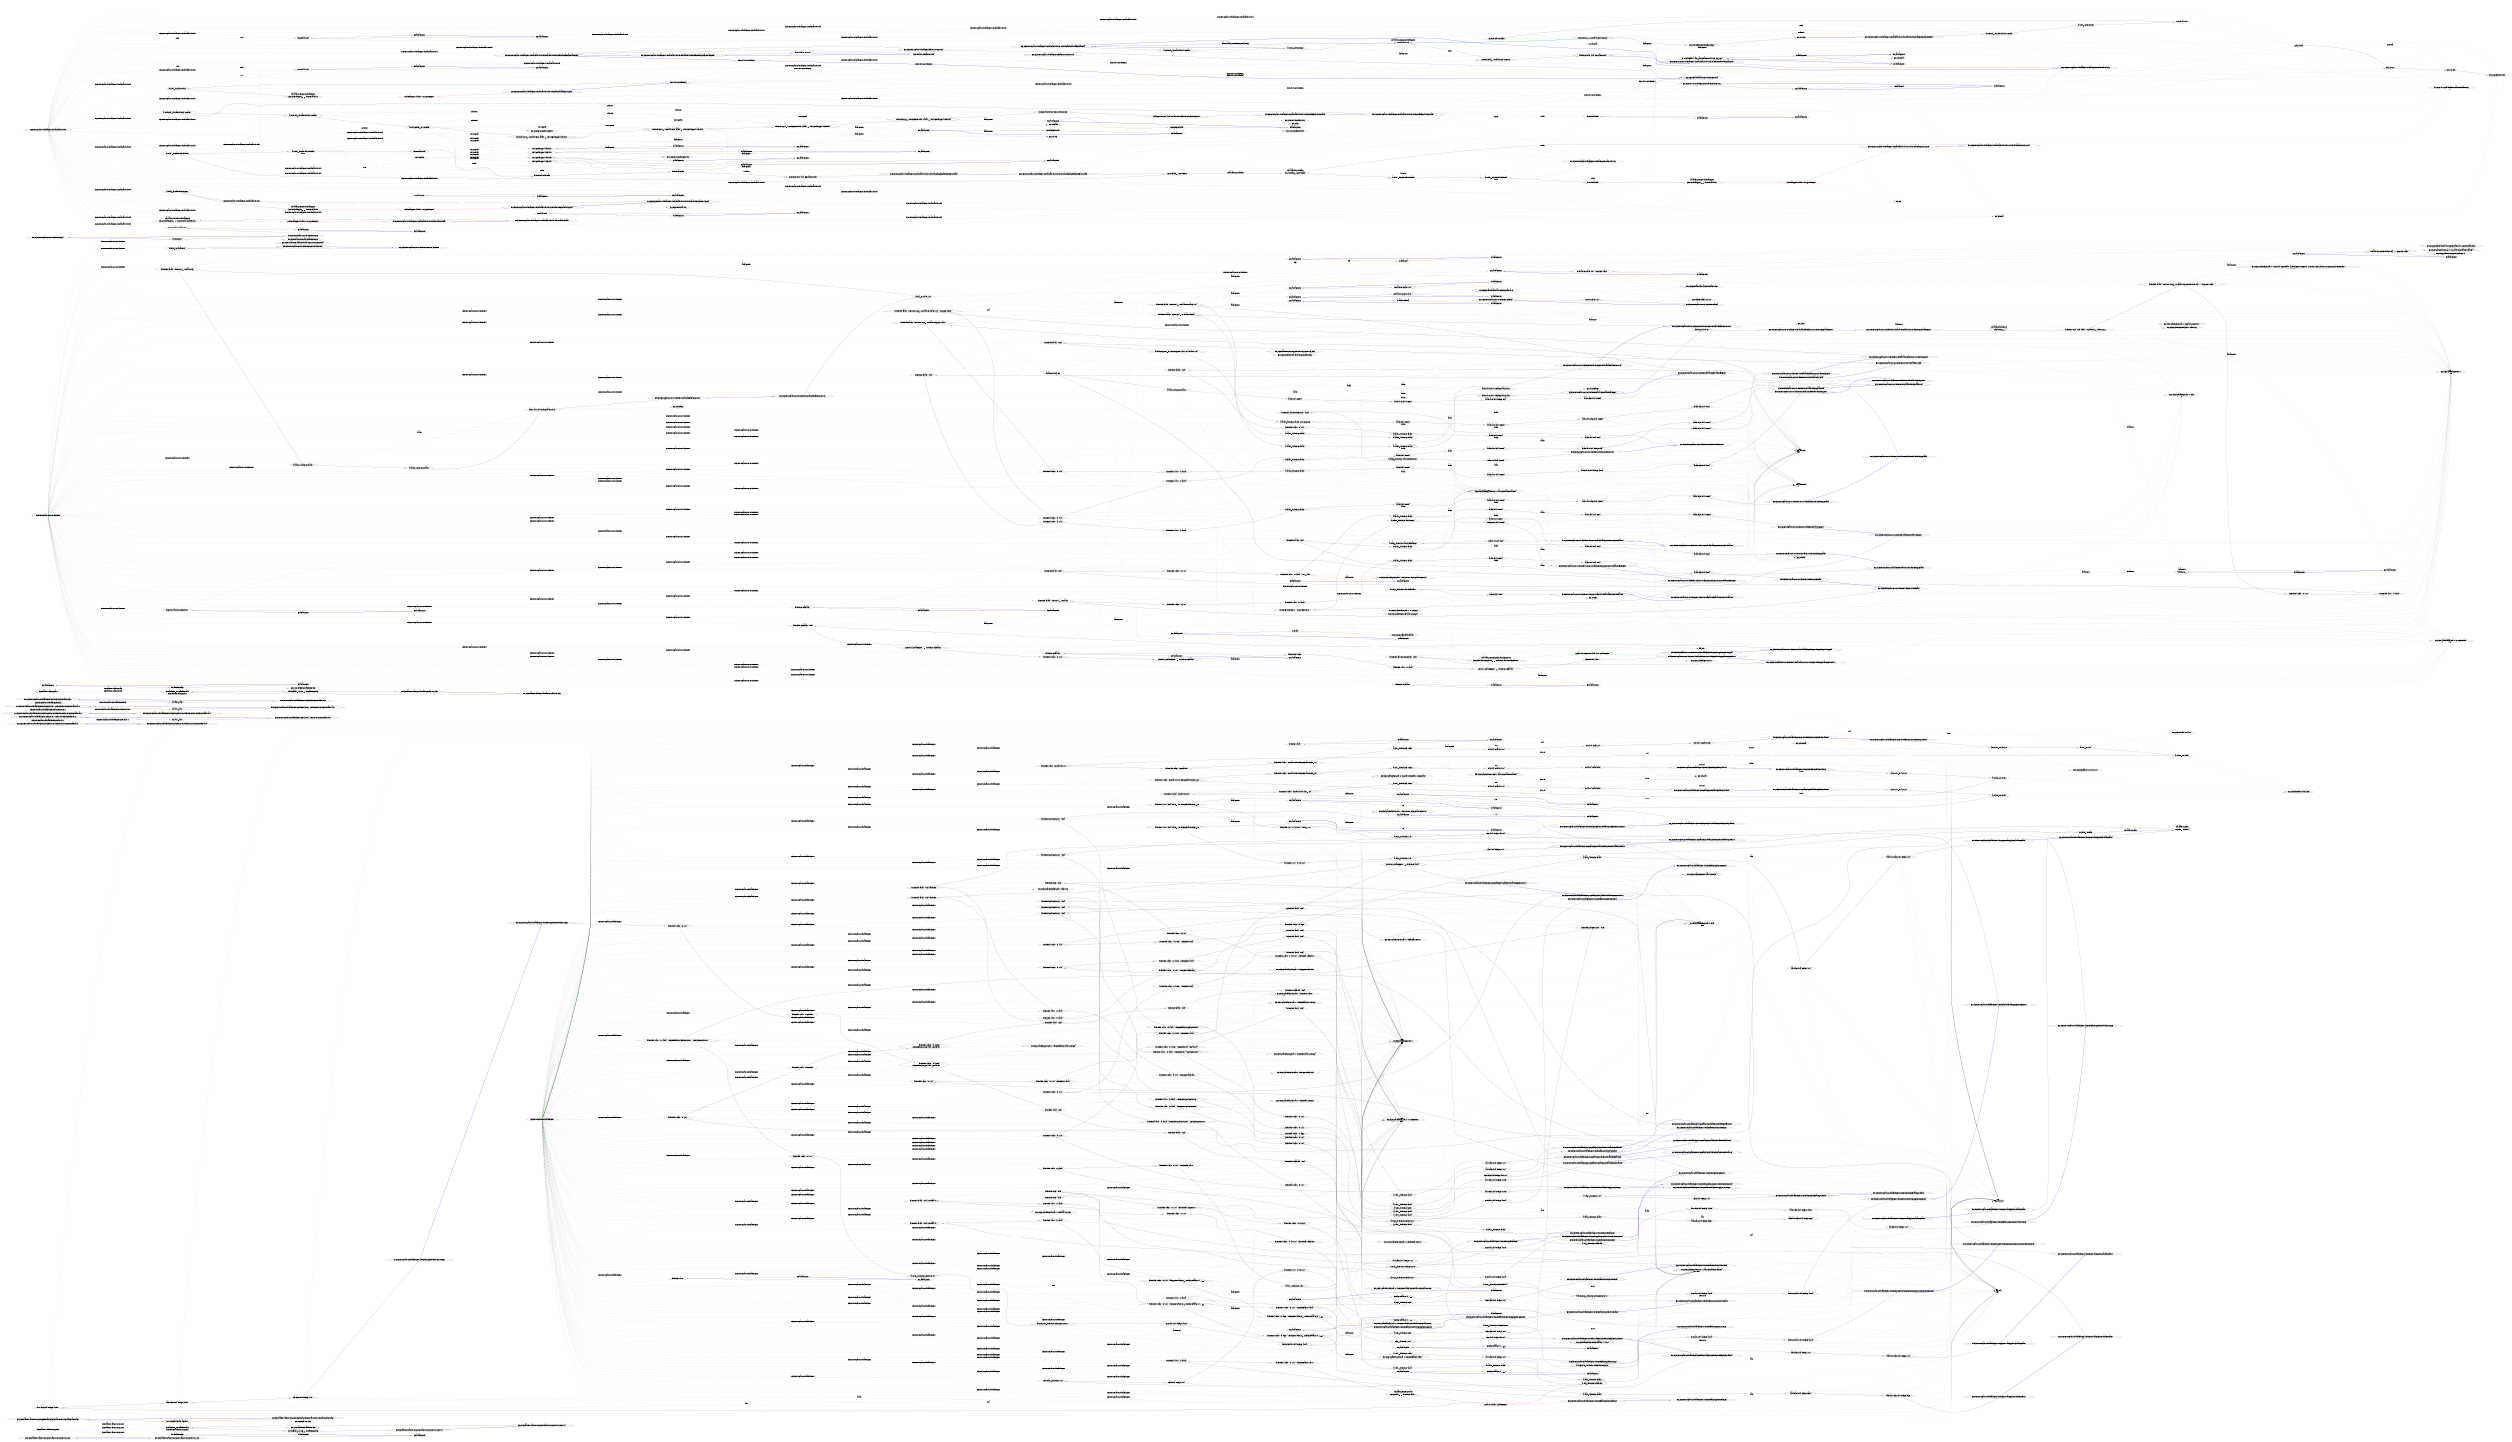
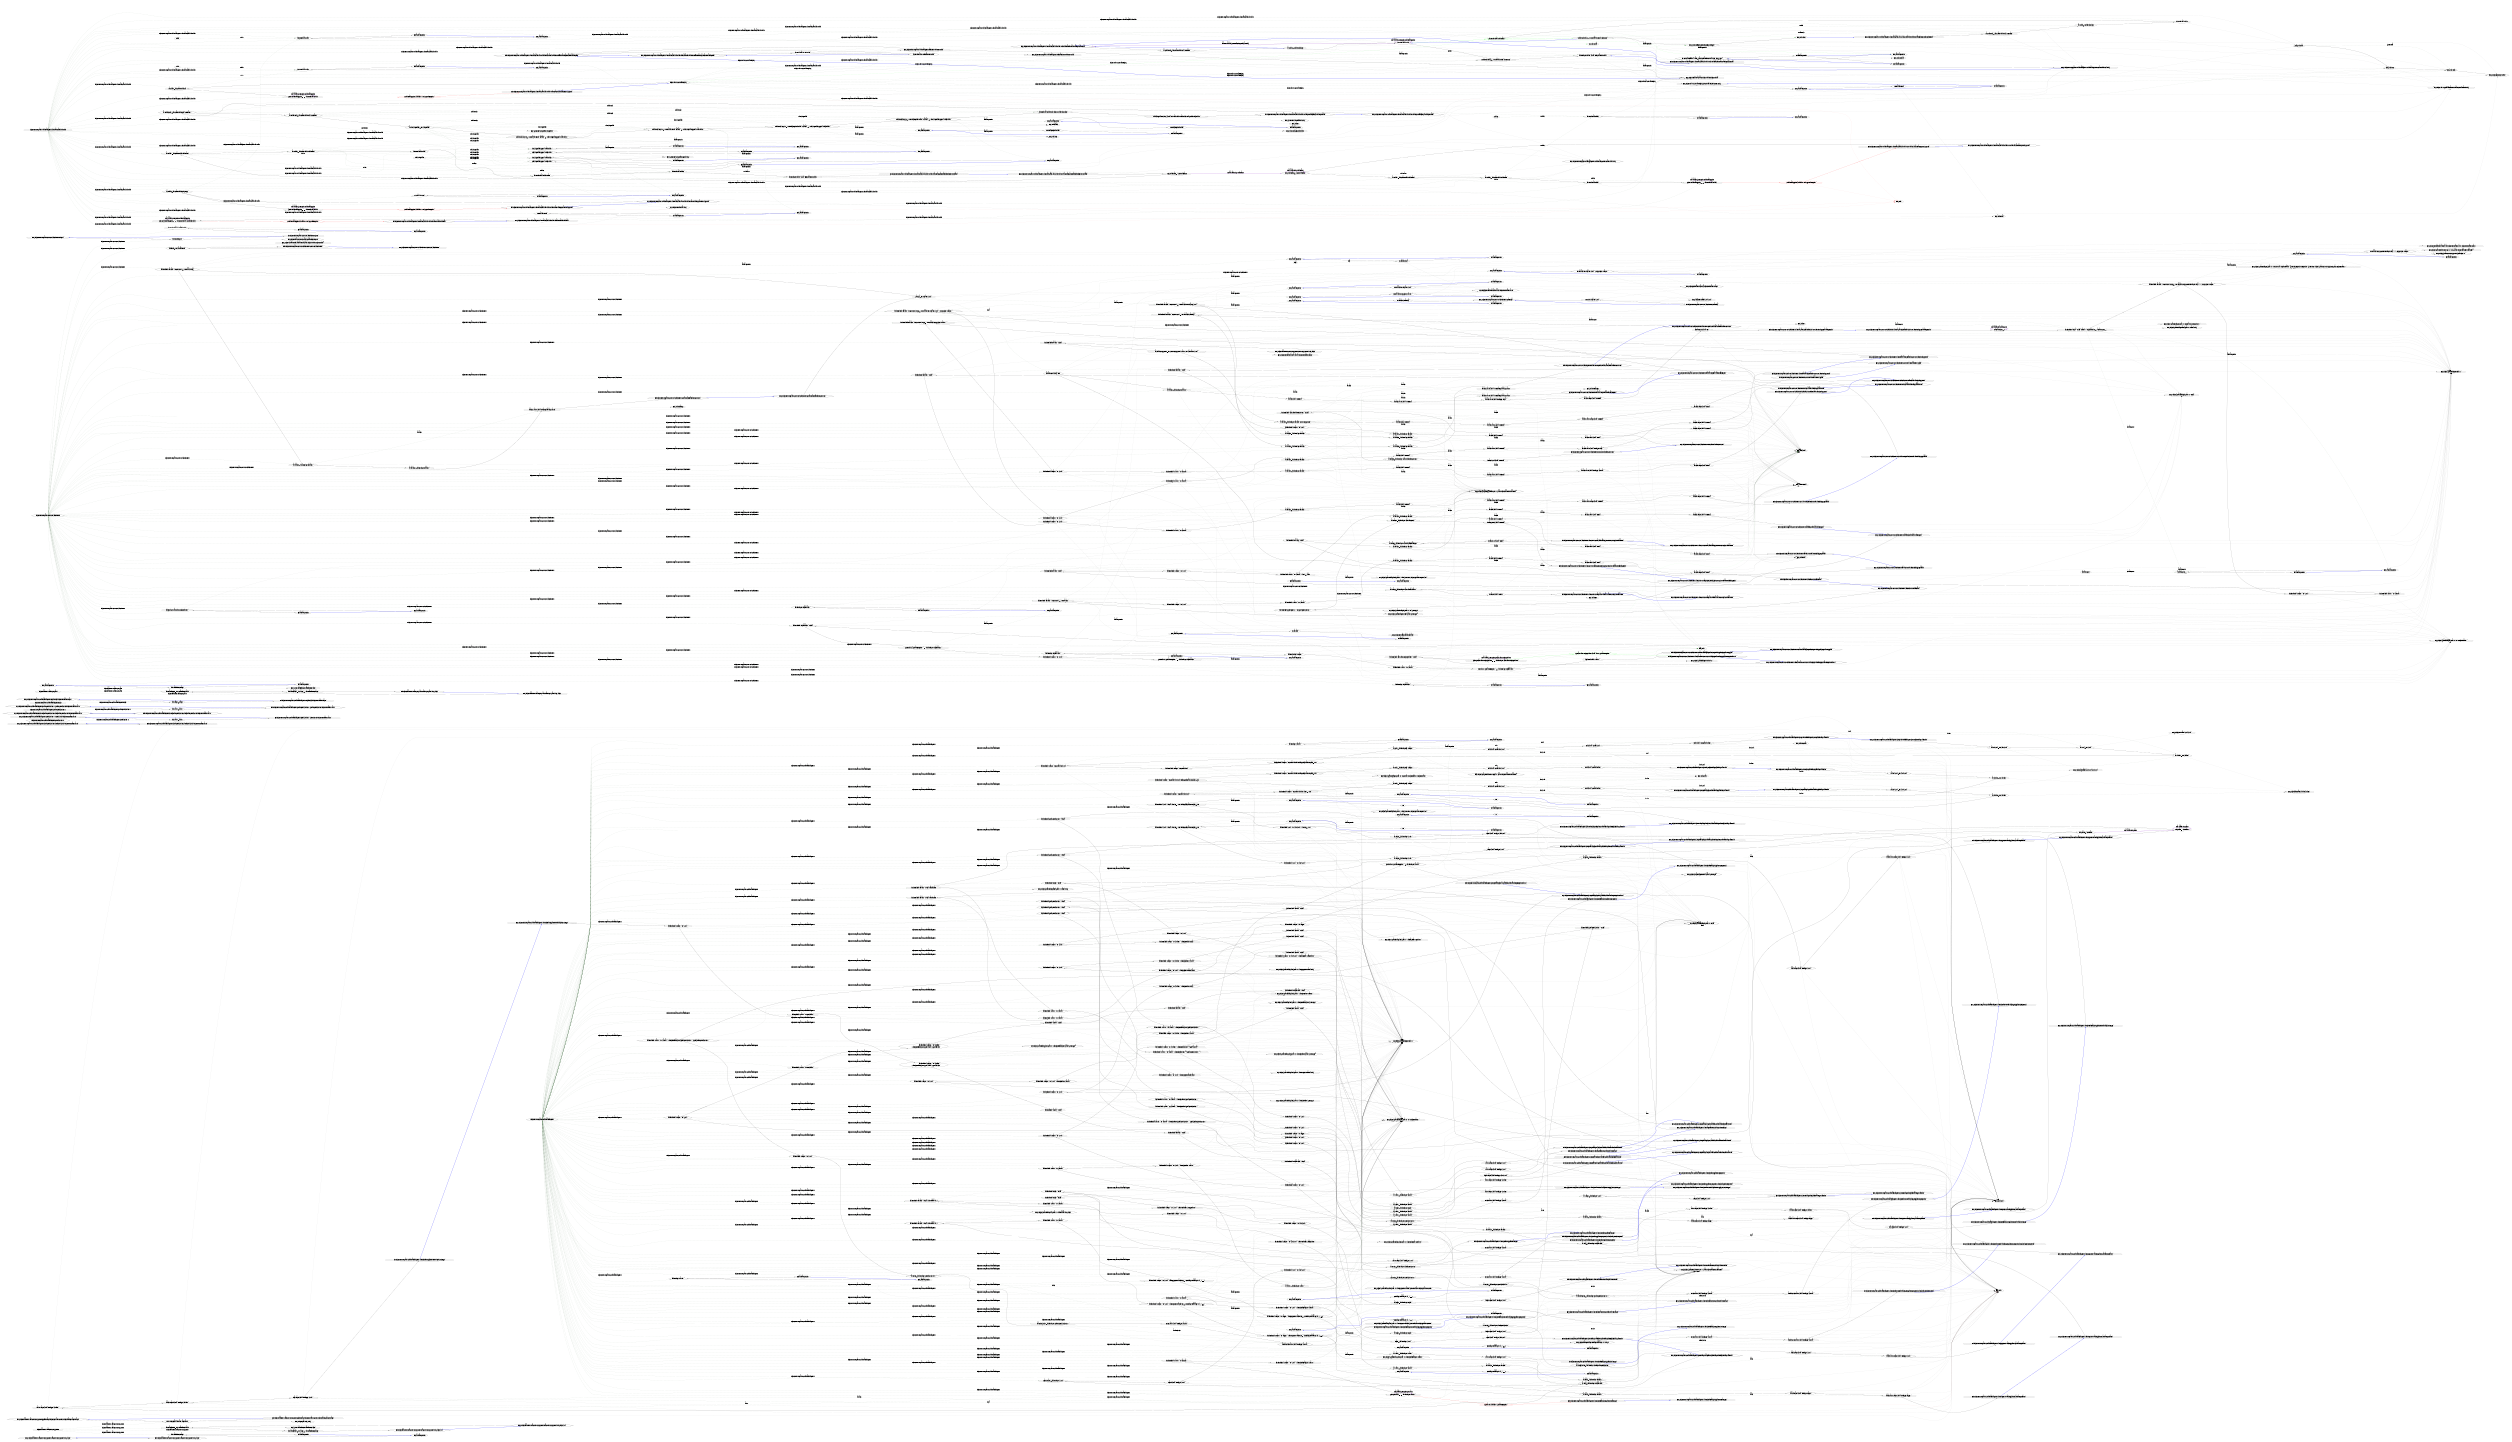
(1647, 82) -> (1647, 82)
